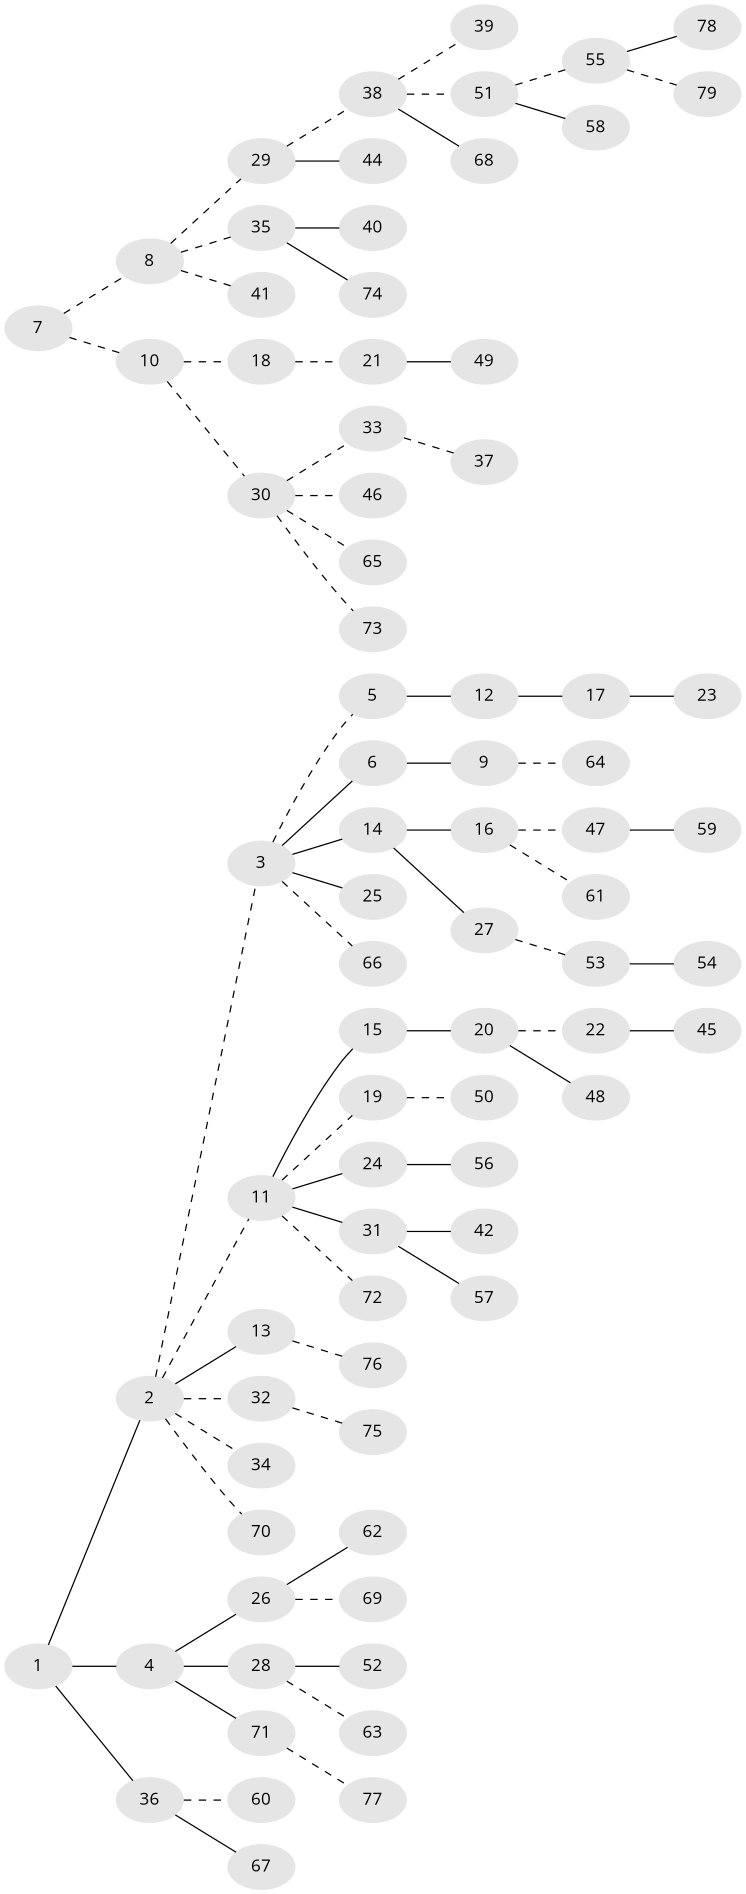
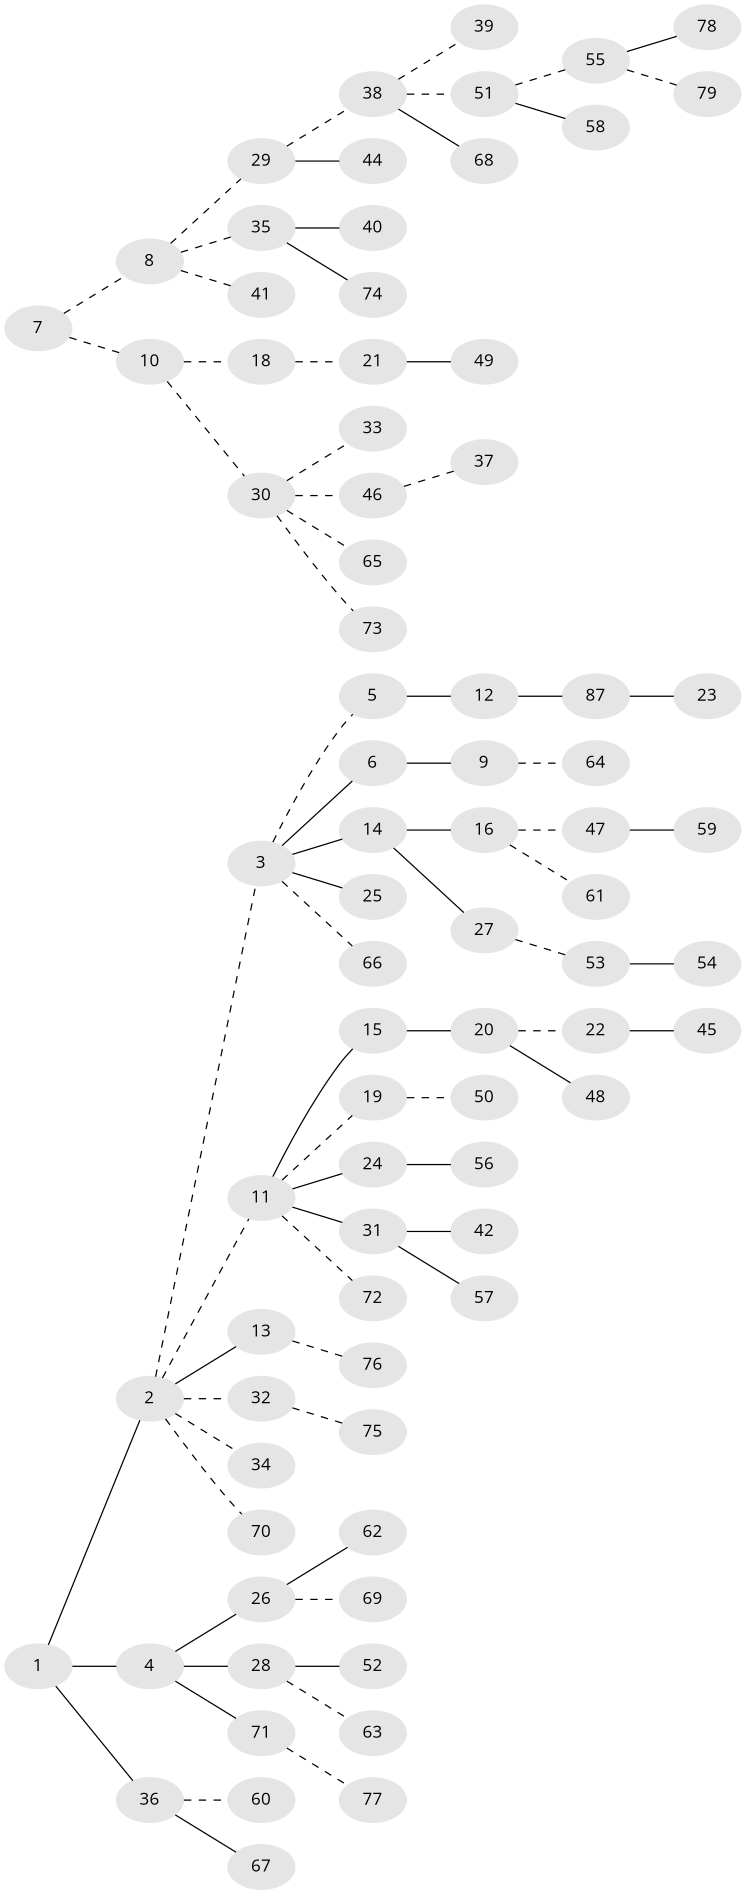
(429, 445) -> (429, 479)
(596, 696) -> (596, 696)
